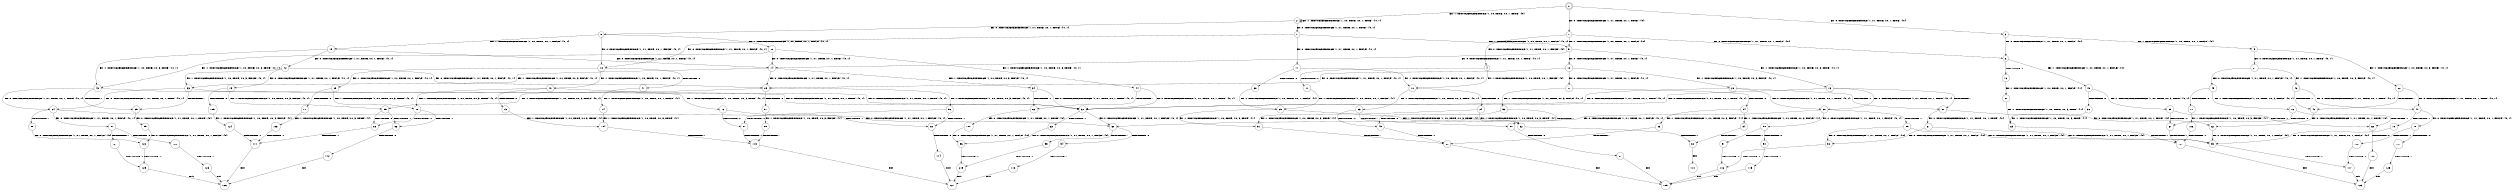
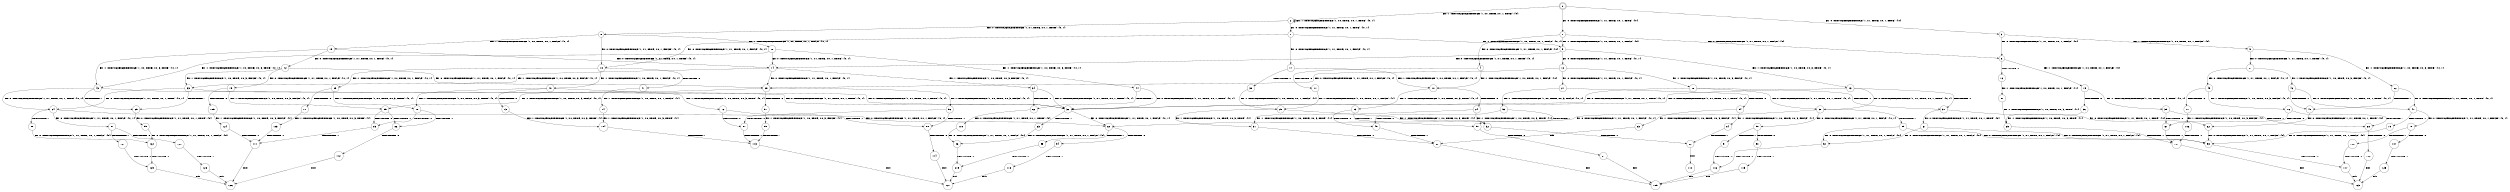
(1602, 135) -> (1552, 135)
